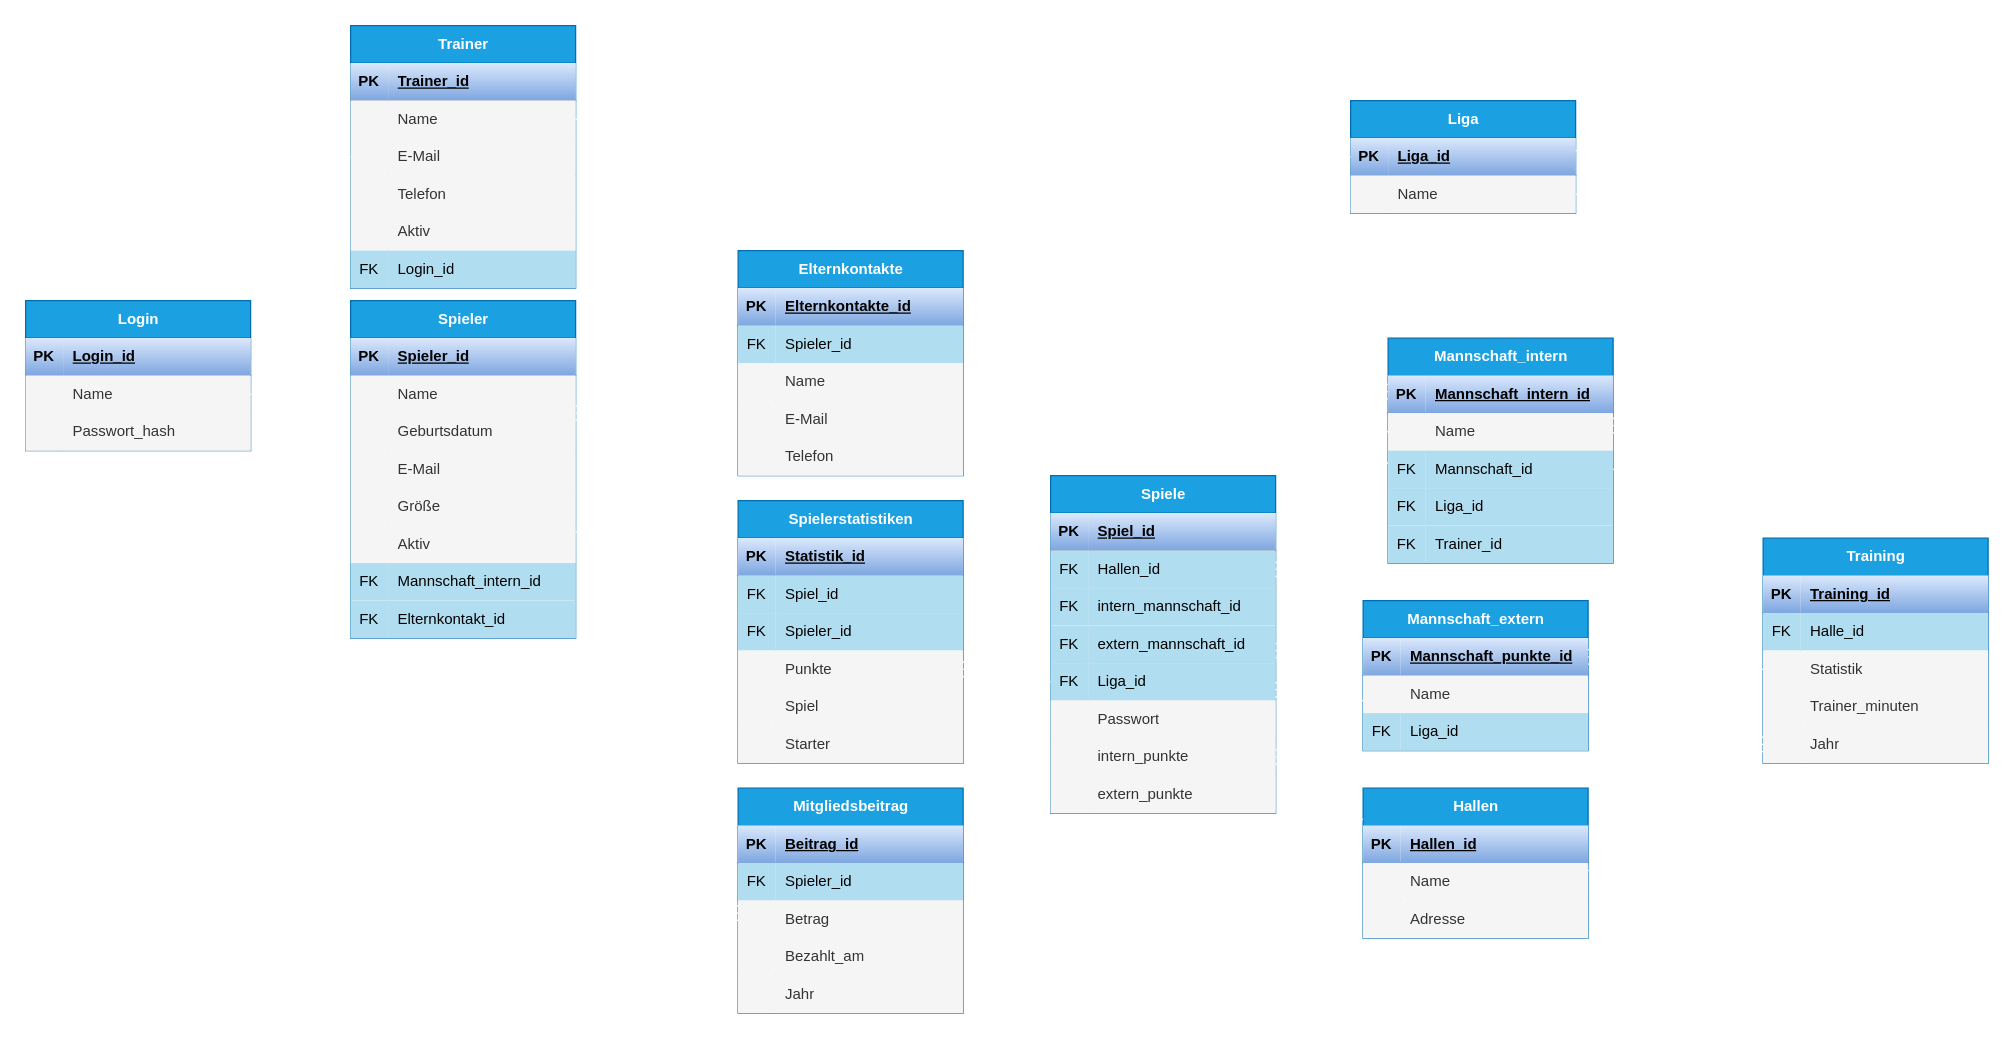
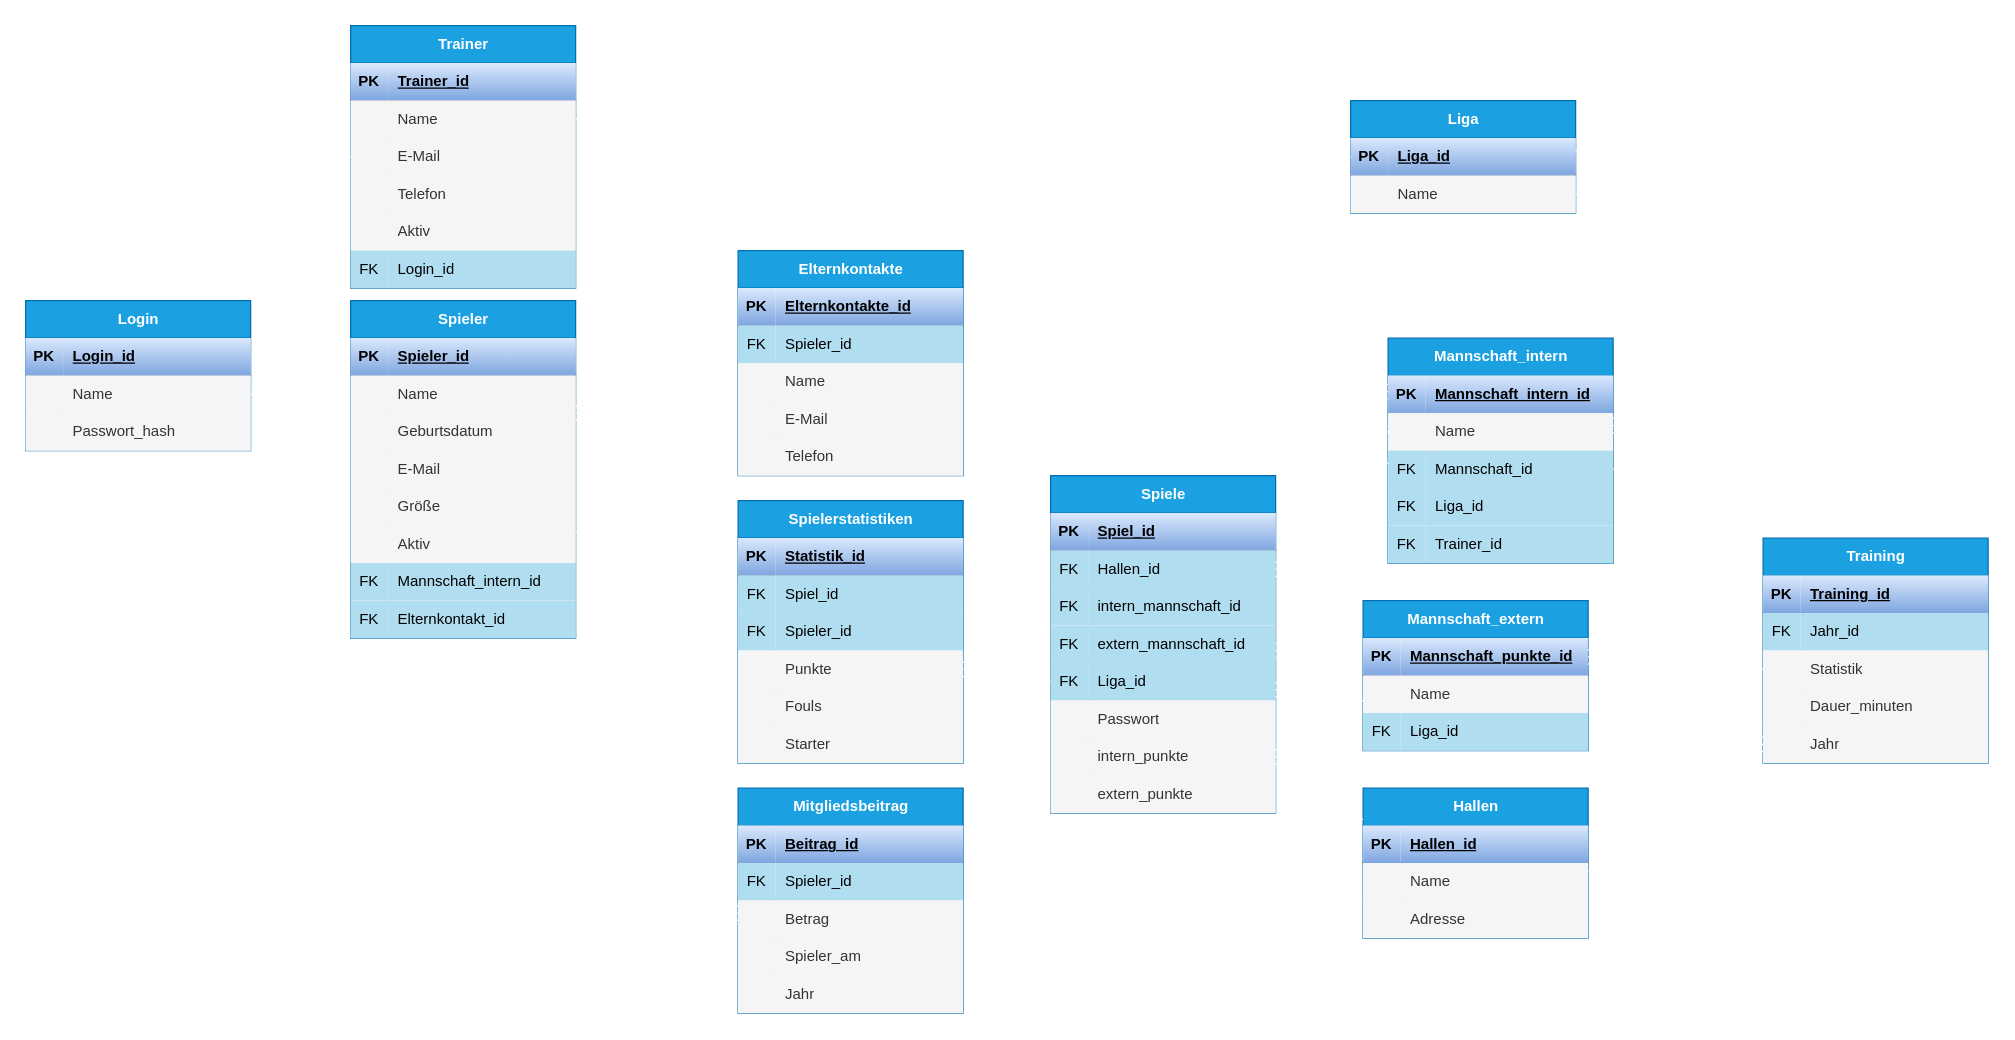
(1838, 632) -> (1838, 632)
(803, 707) -> (805, 707)
(1870, 707) -> (1863, 707)
(826, 957) -> (824, 957)
